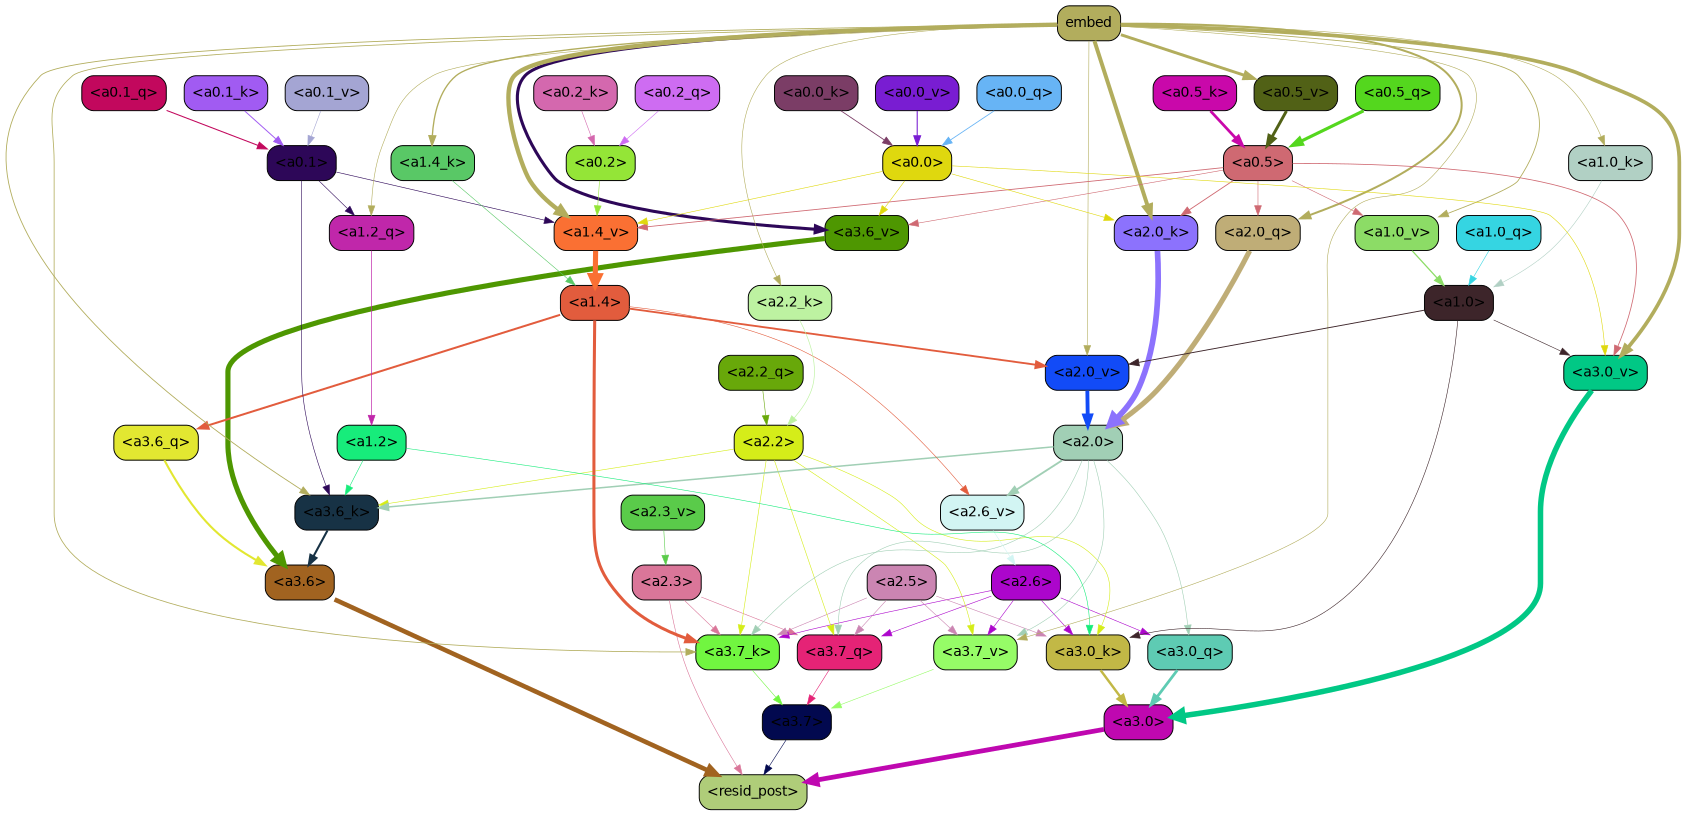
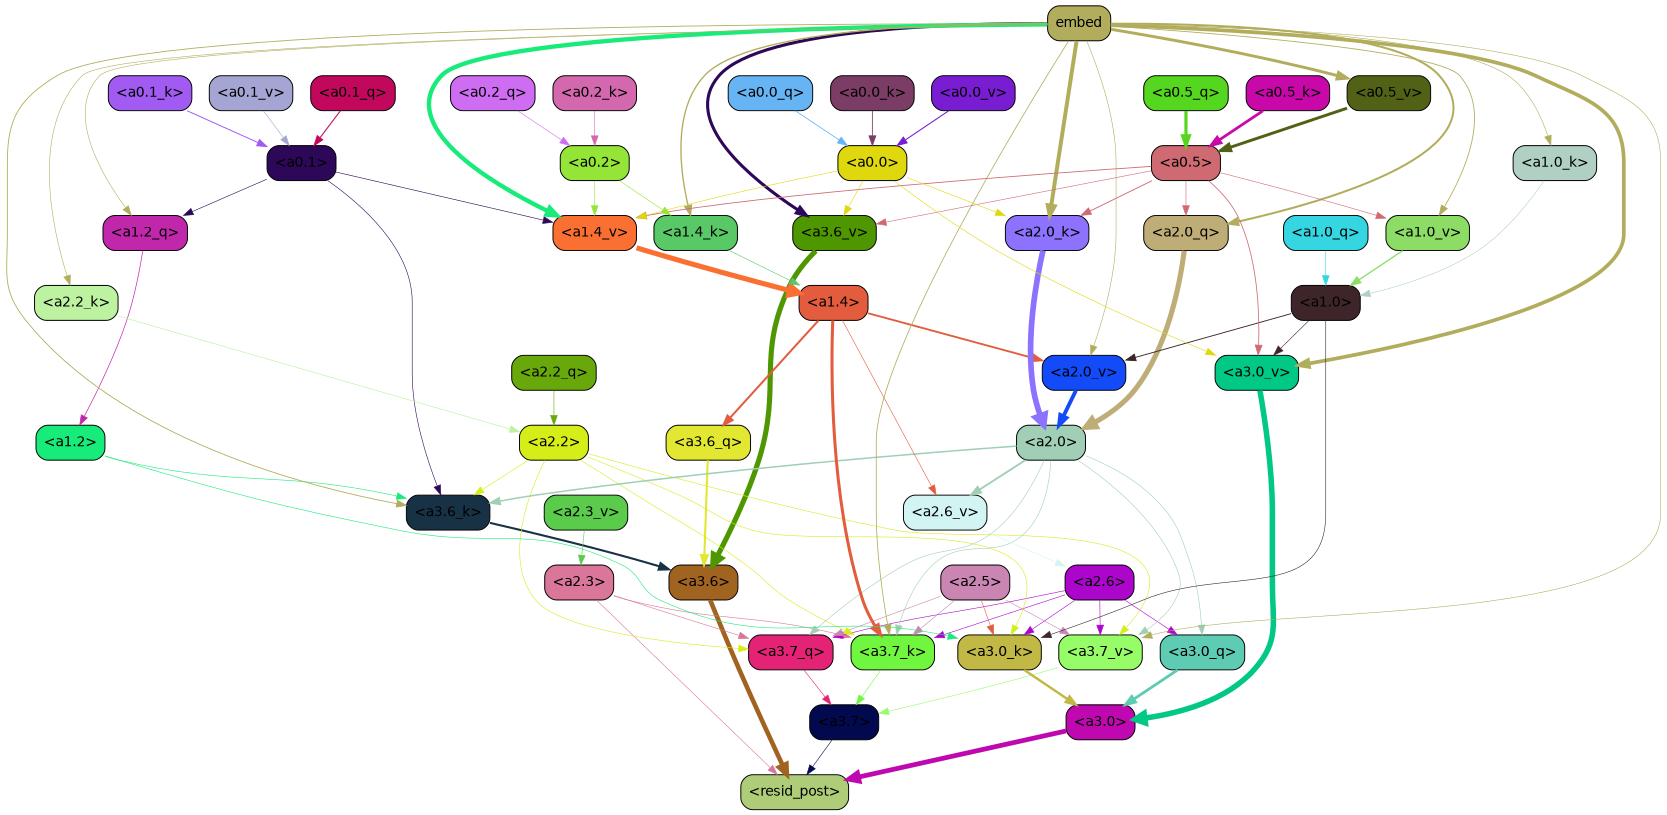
(708, 39) -> (603, 42)
none -> (641, 195)
(987, 614) -> (986, 613)
